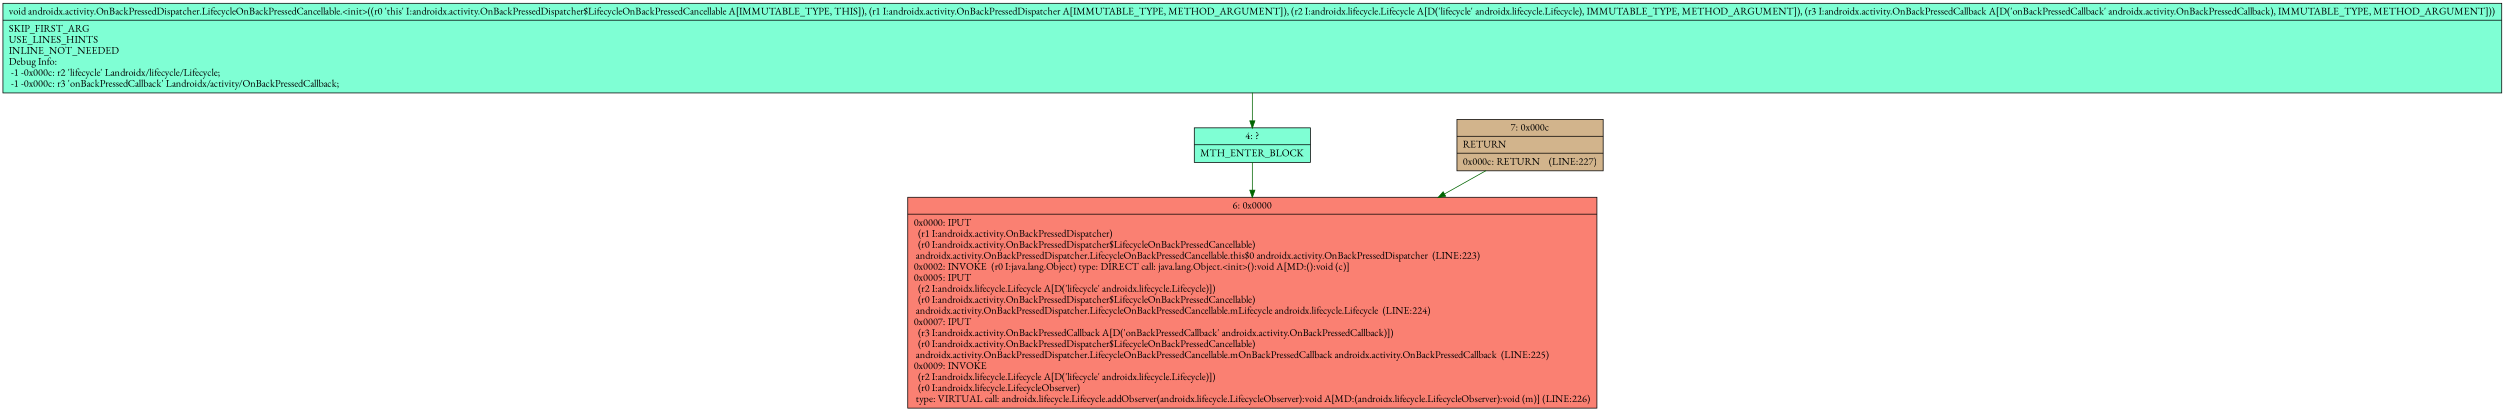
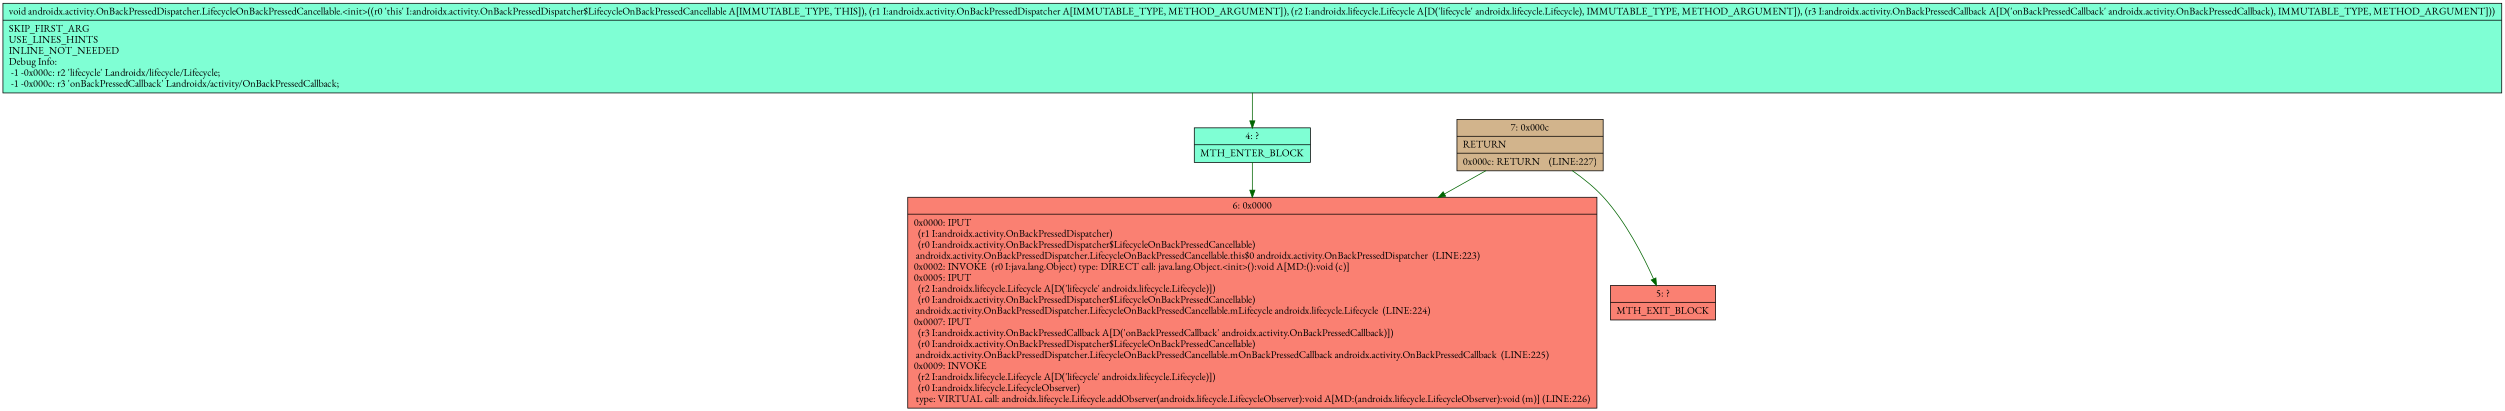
none -> (1663, 303)
